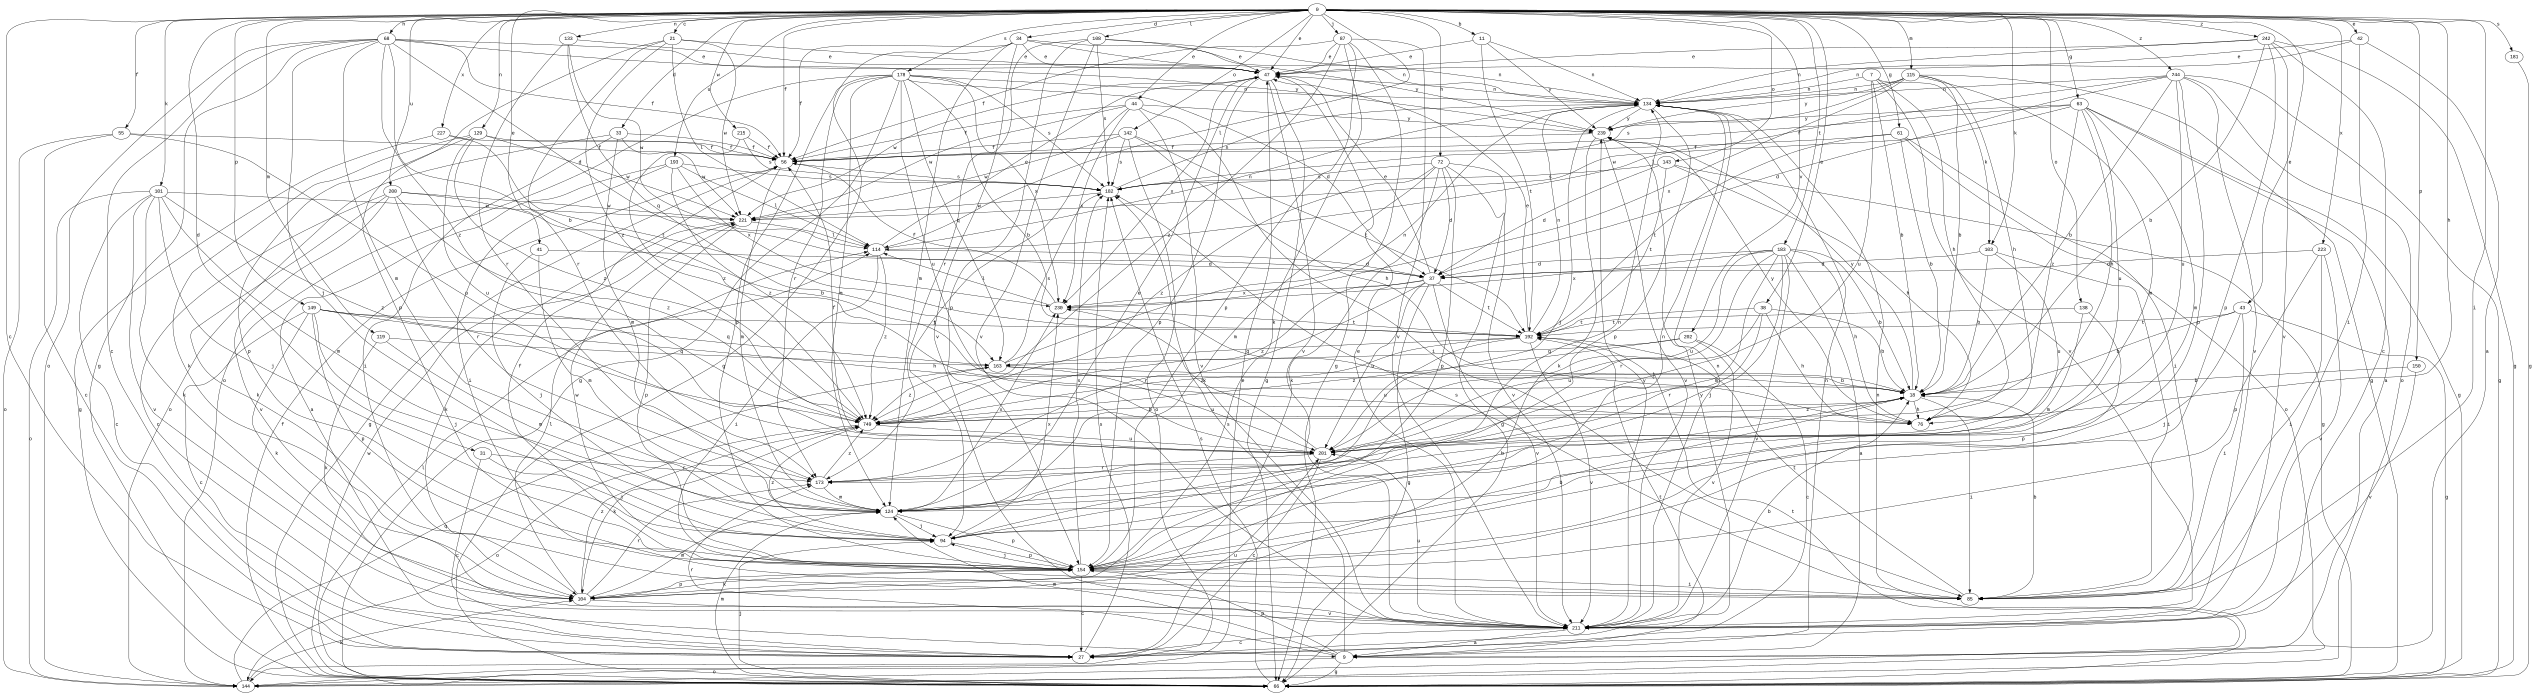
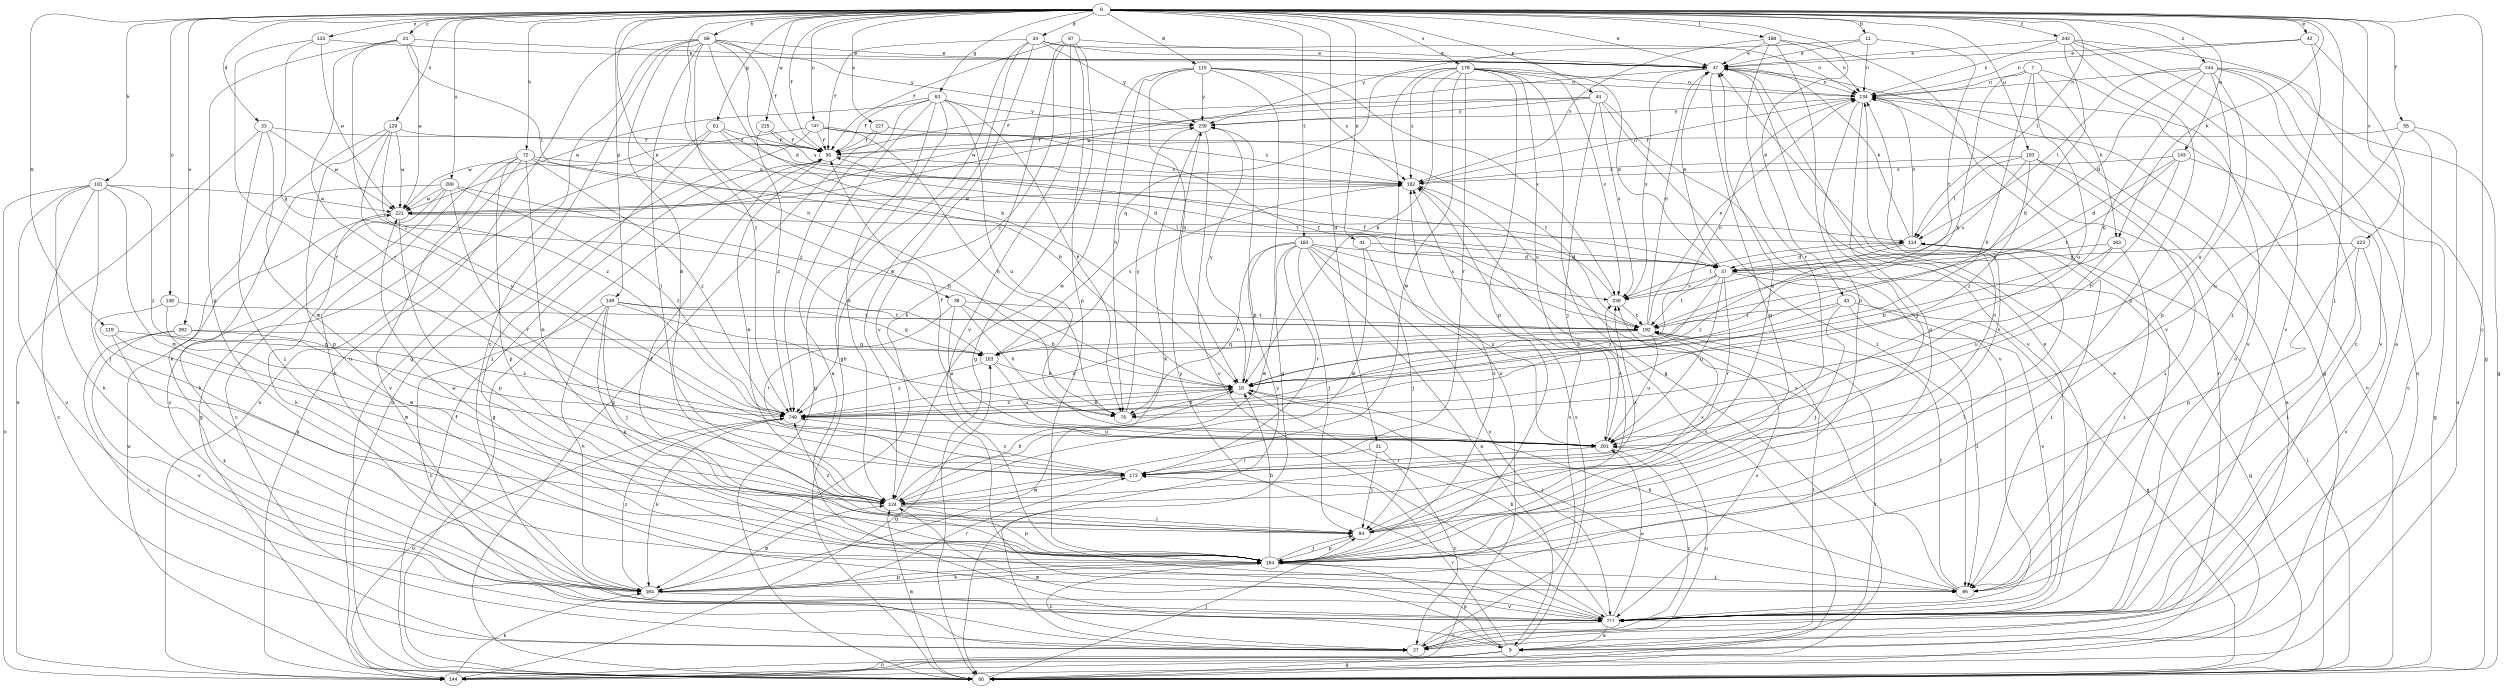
(1329, 23) -> none
(2514, 57) -> none
(664, 202) -> (339, 128)
(2416, 366) -> none
